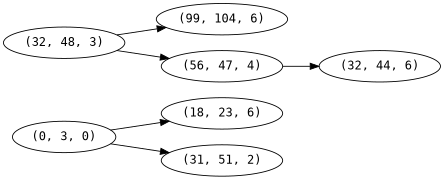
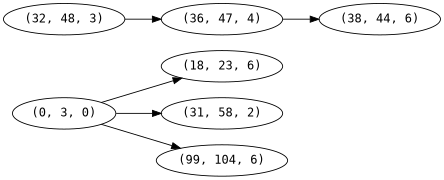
(137, 32) -> (137, 135)
(222, 66) -> (222, 19)
(380, 66) -> (380, 19)
(222, 160) -> (222, 113)
